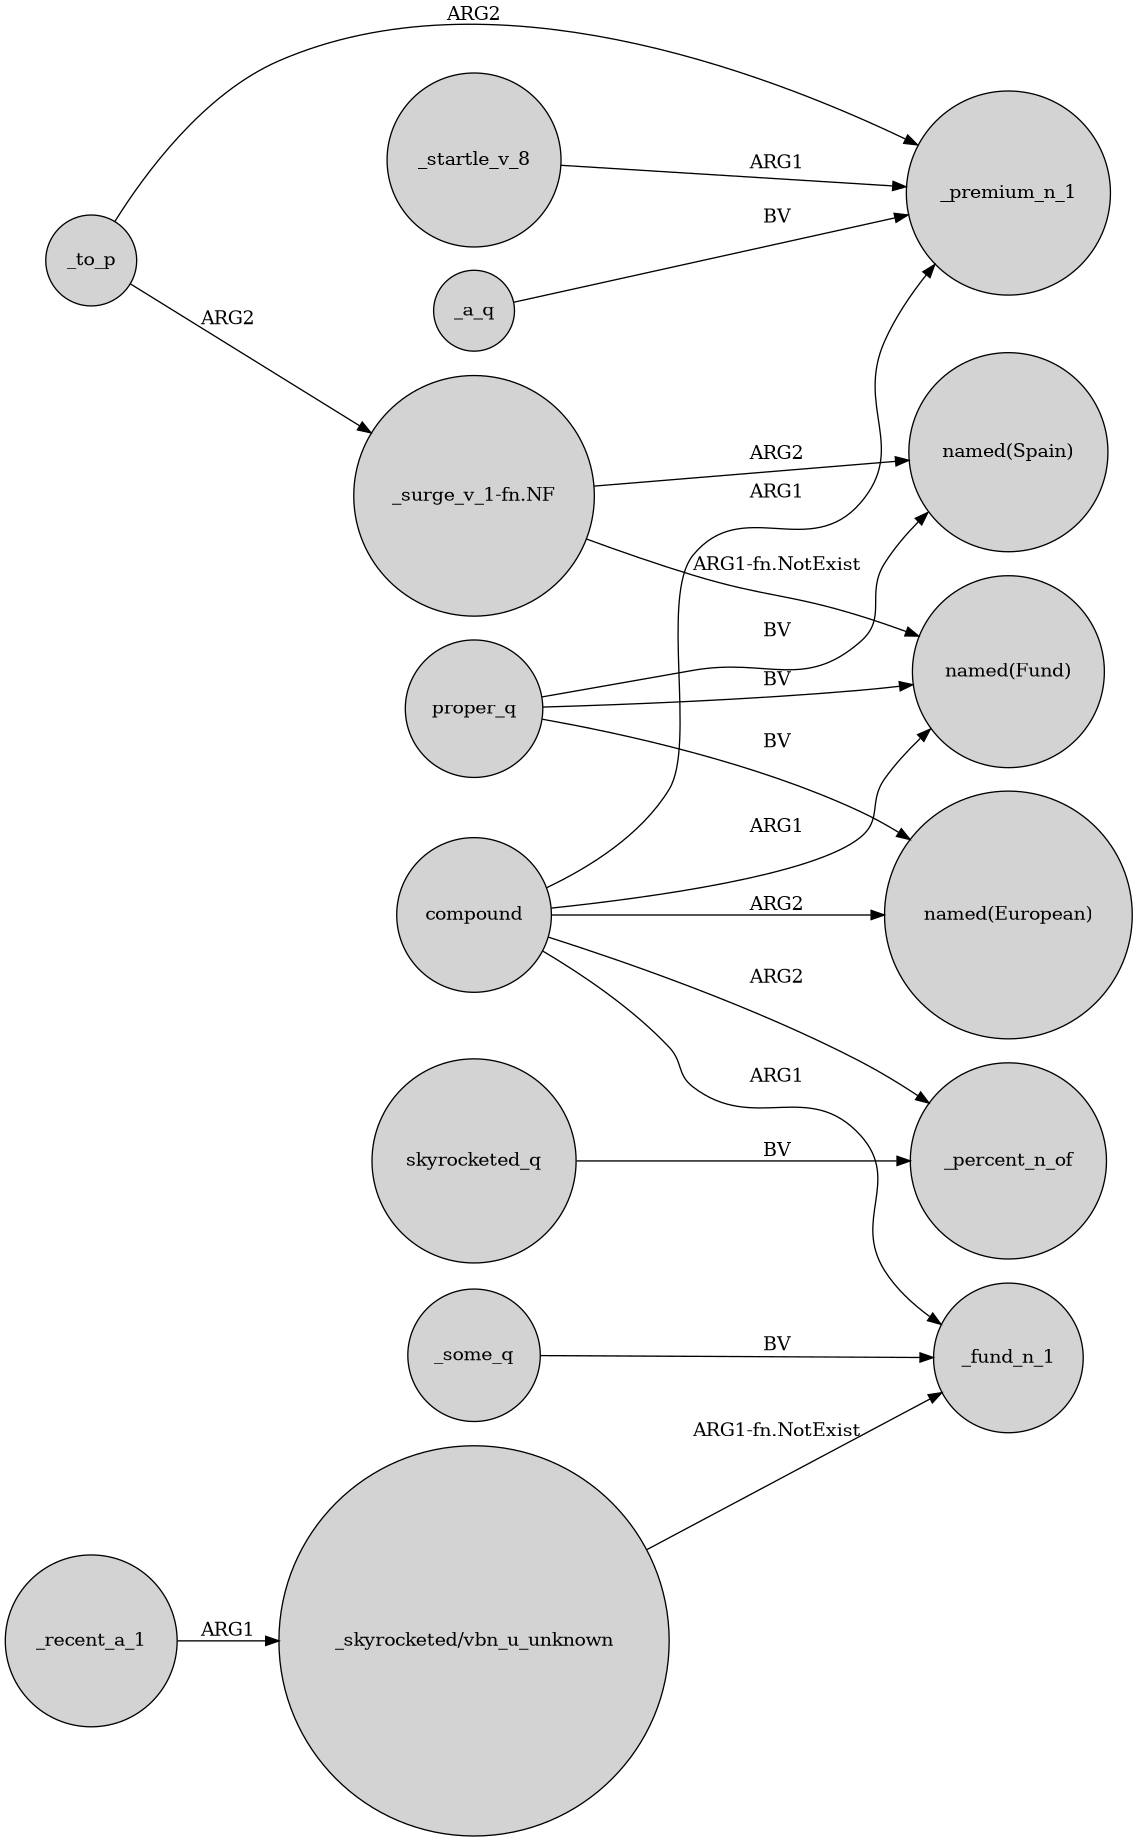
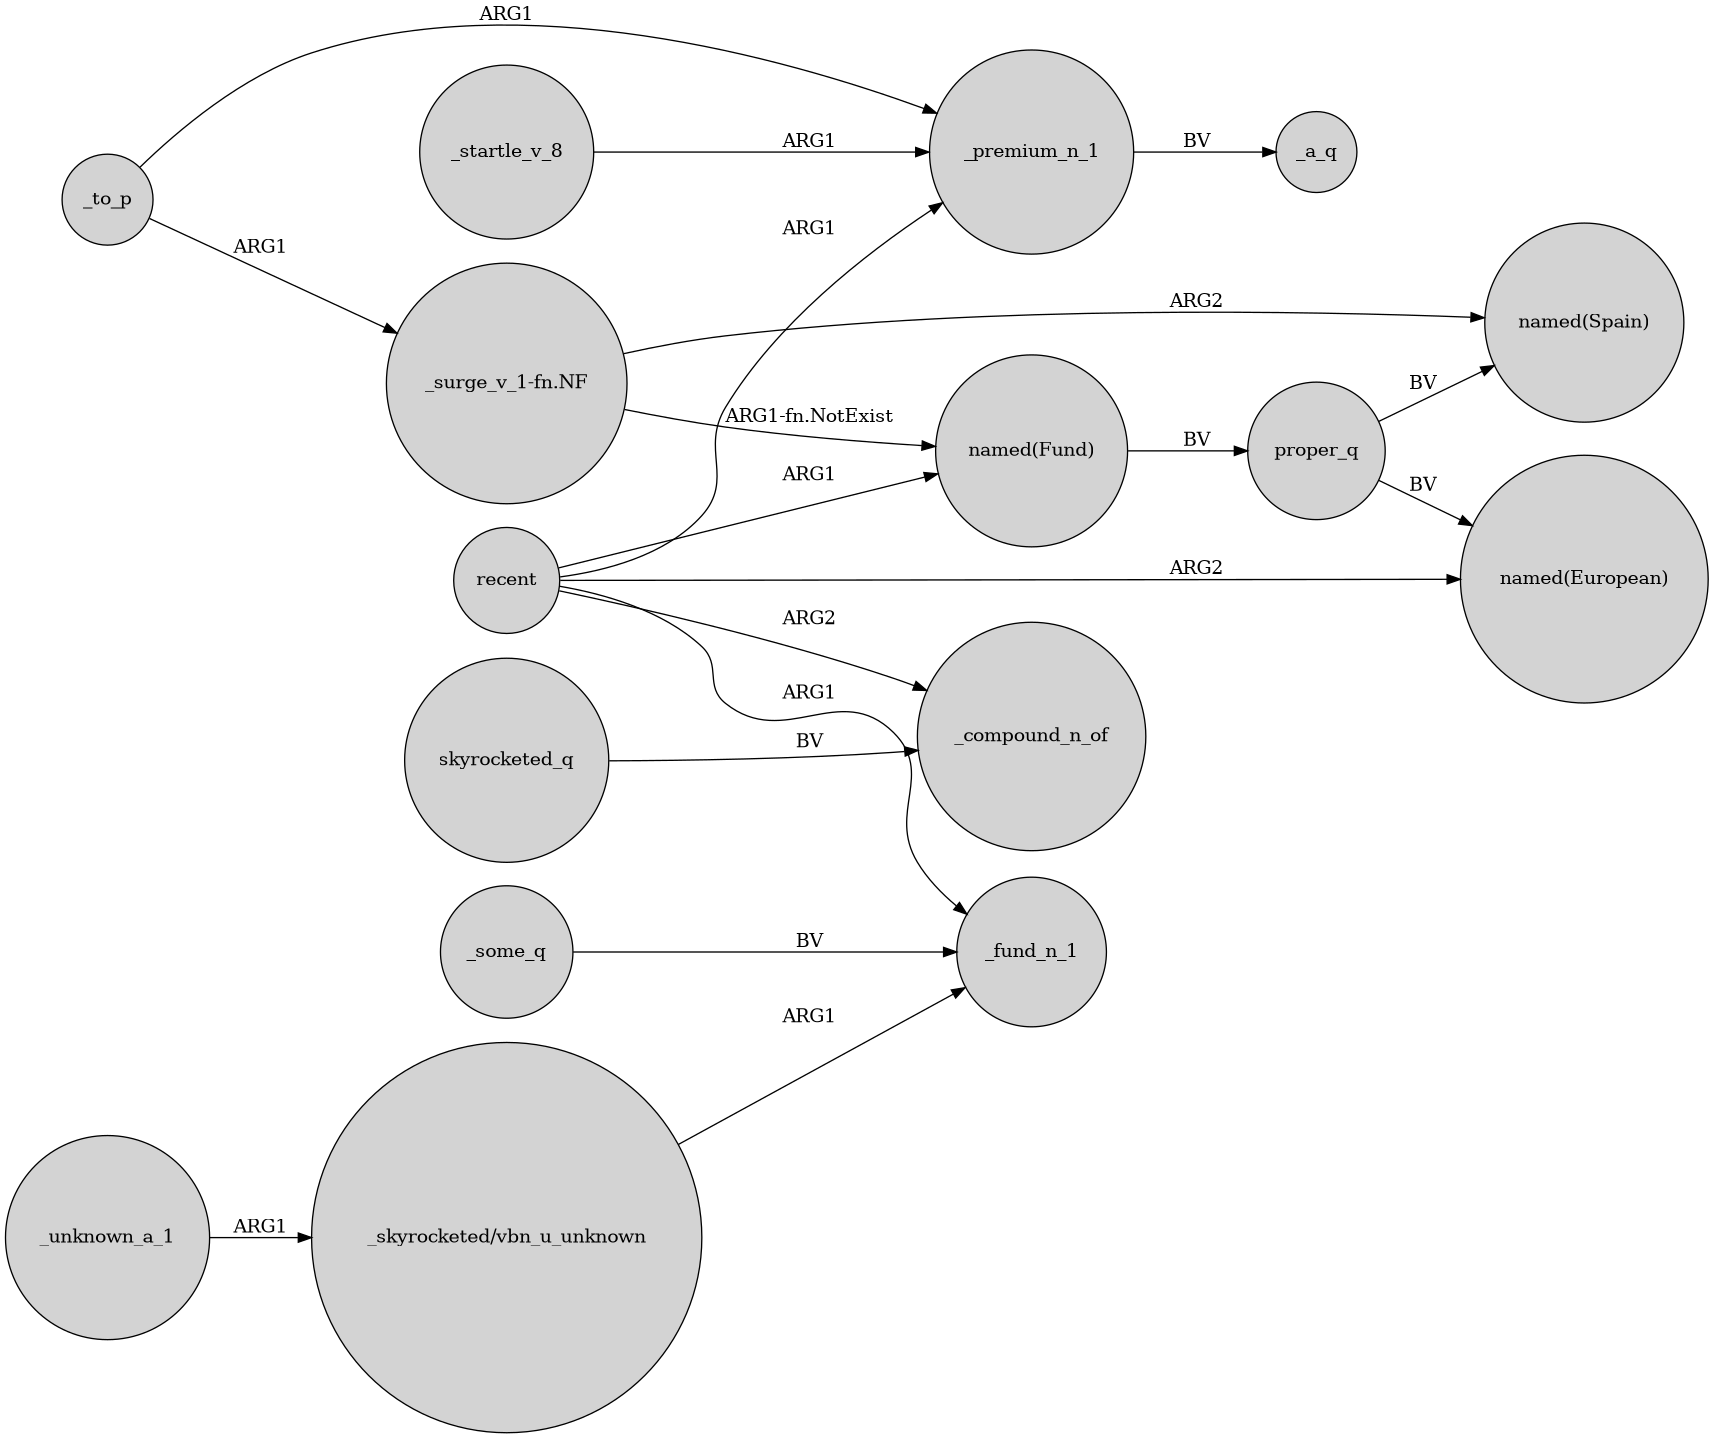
(474, 15) -> (507, 15)
(704, 260) -> (1198, 152)
(228, 319) -> (261, 248)
(721, 700) -> (1181, 451)
(474, 915) -> (507, 580)
(1008, 1161) -> (1032, 736)
(777, 1431) -> (810, 1017)
(91, 1641) -> (108, 1238)
